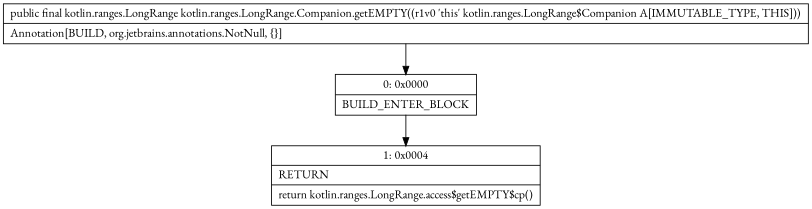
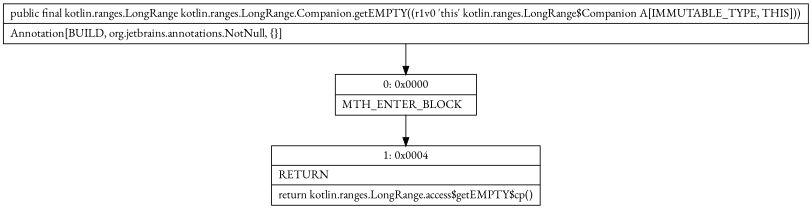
(406, 105) -> (402, 105)
